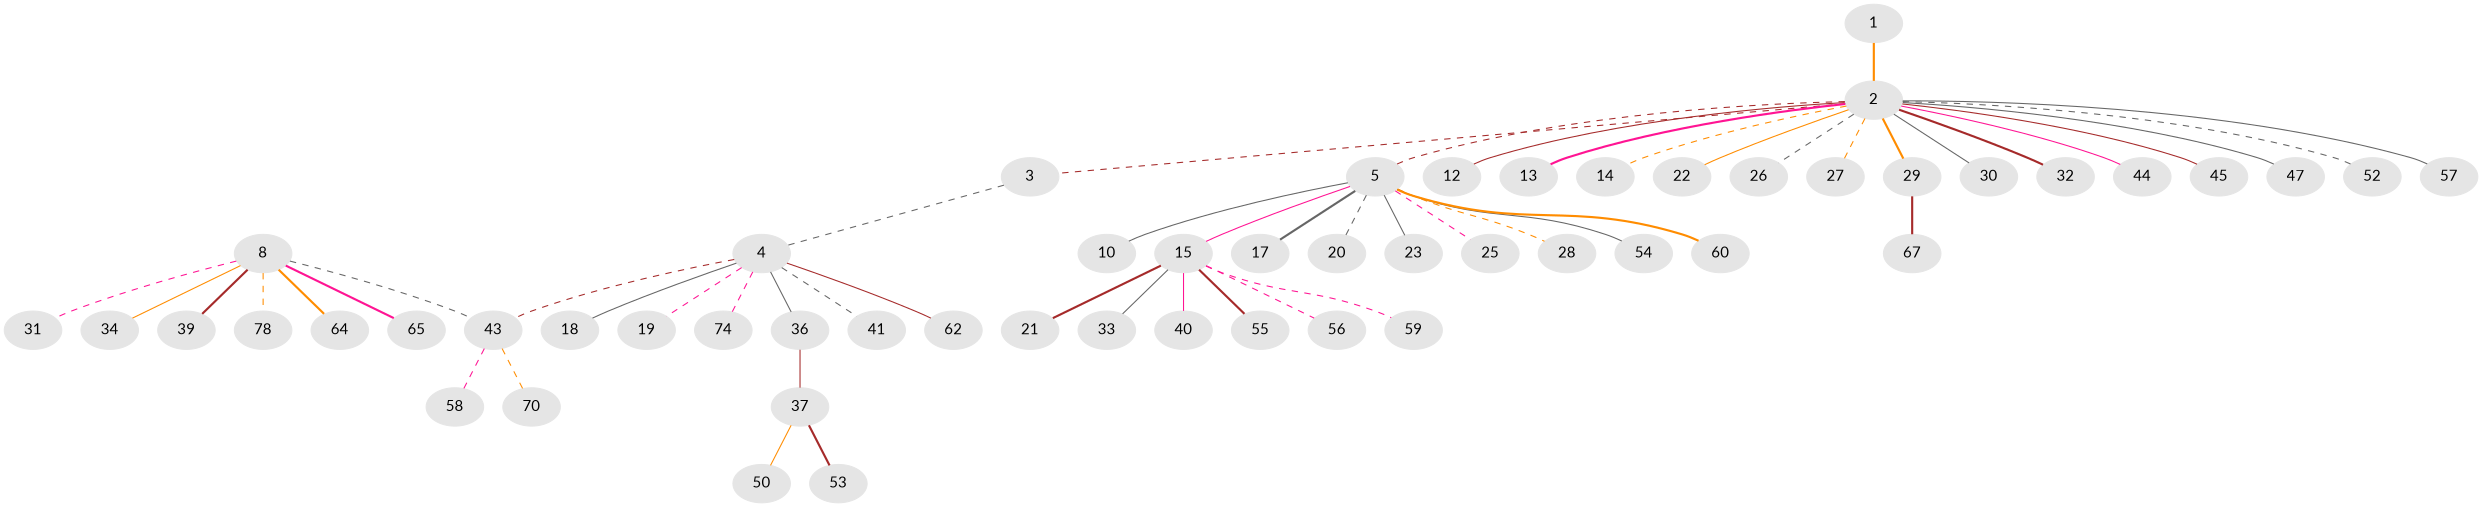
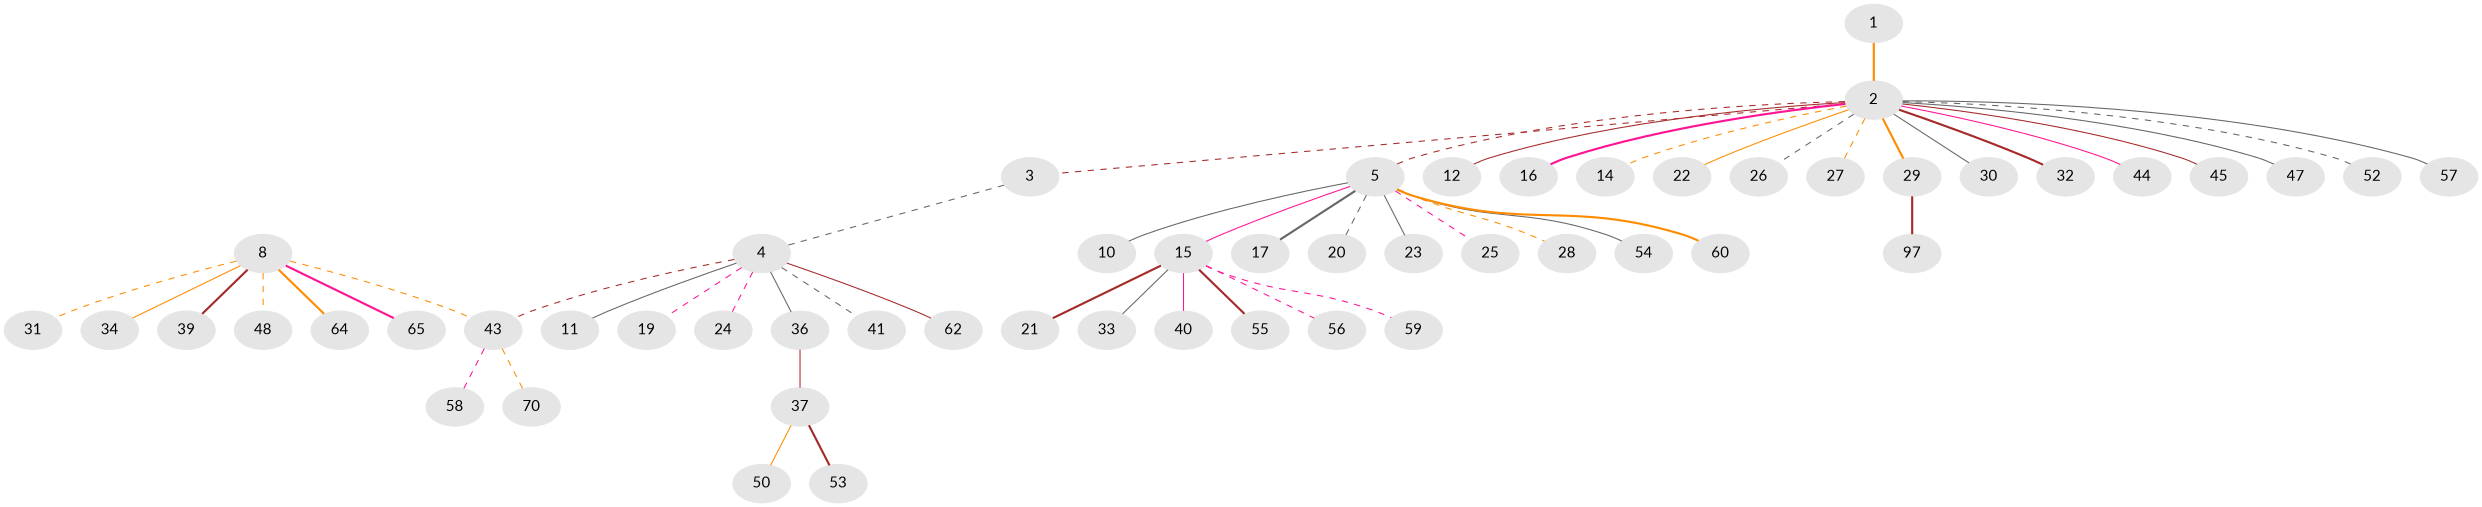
(1529, 177) -> (1529, 177)
(1912, 254) -> (1912, 254)
(145, 286) -> (145, 286)
(381, 286) -> (381, 286)
(263, 330) -> (263, 330)
(570, 330) -> (570, 330)
(723, 330) -> (723, 330)
